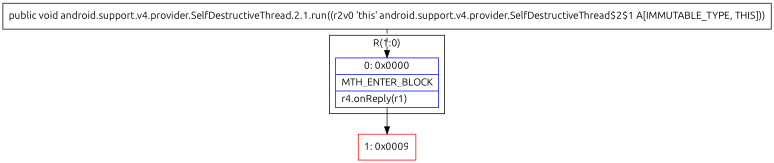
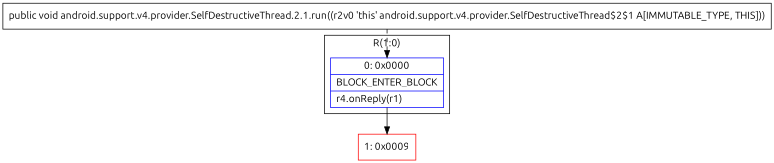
(387, 82) -> (387, 82)
